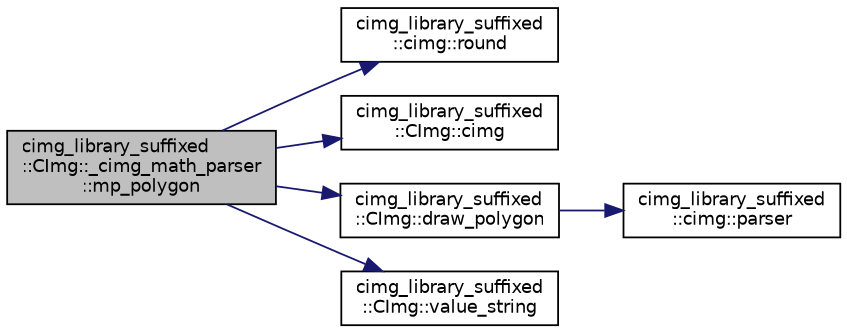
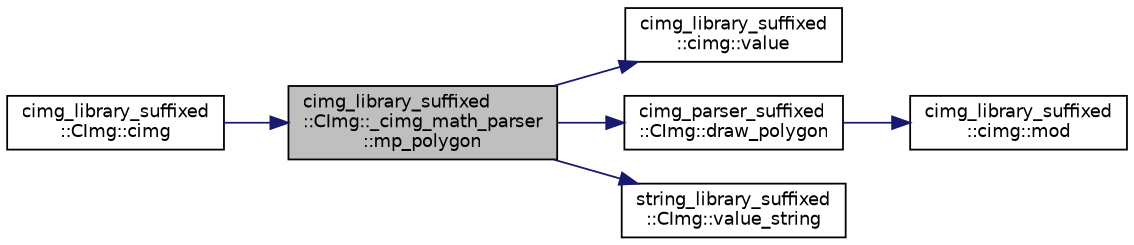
(450, 35) -> (734, 35)
(300, 145) -> (247, 123)
(450, 211) -> (734, 123)
(732, 211) -> (1019, 123)
(450, 298) -> (734, 211)
